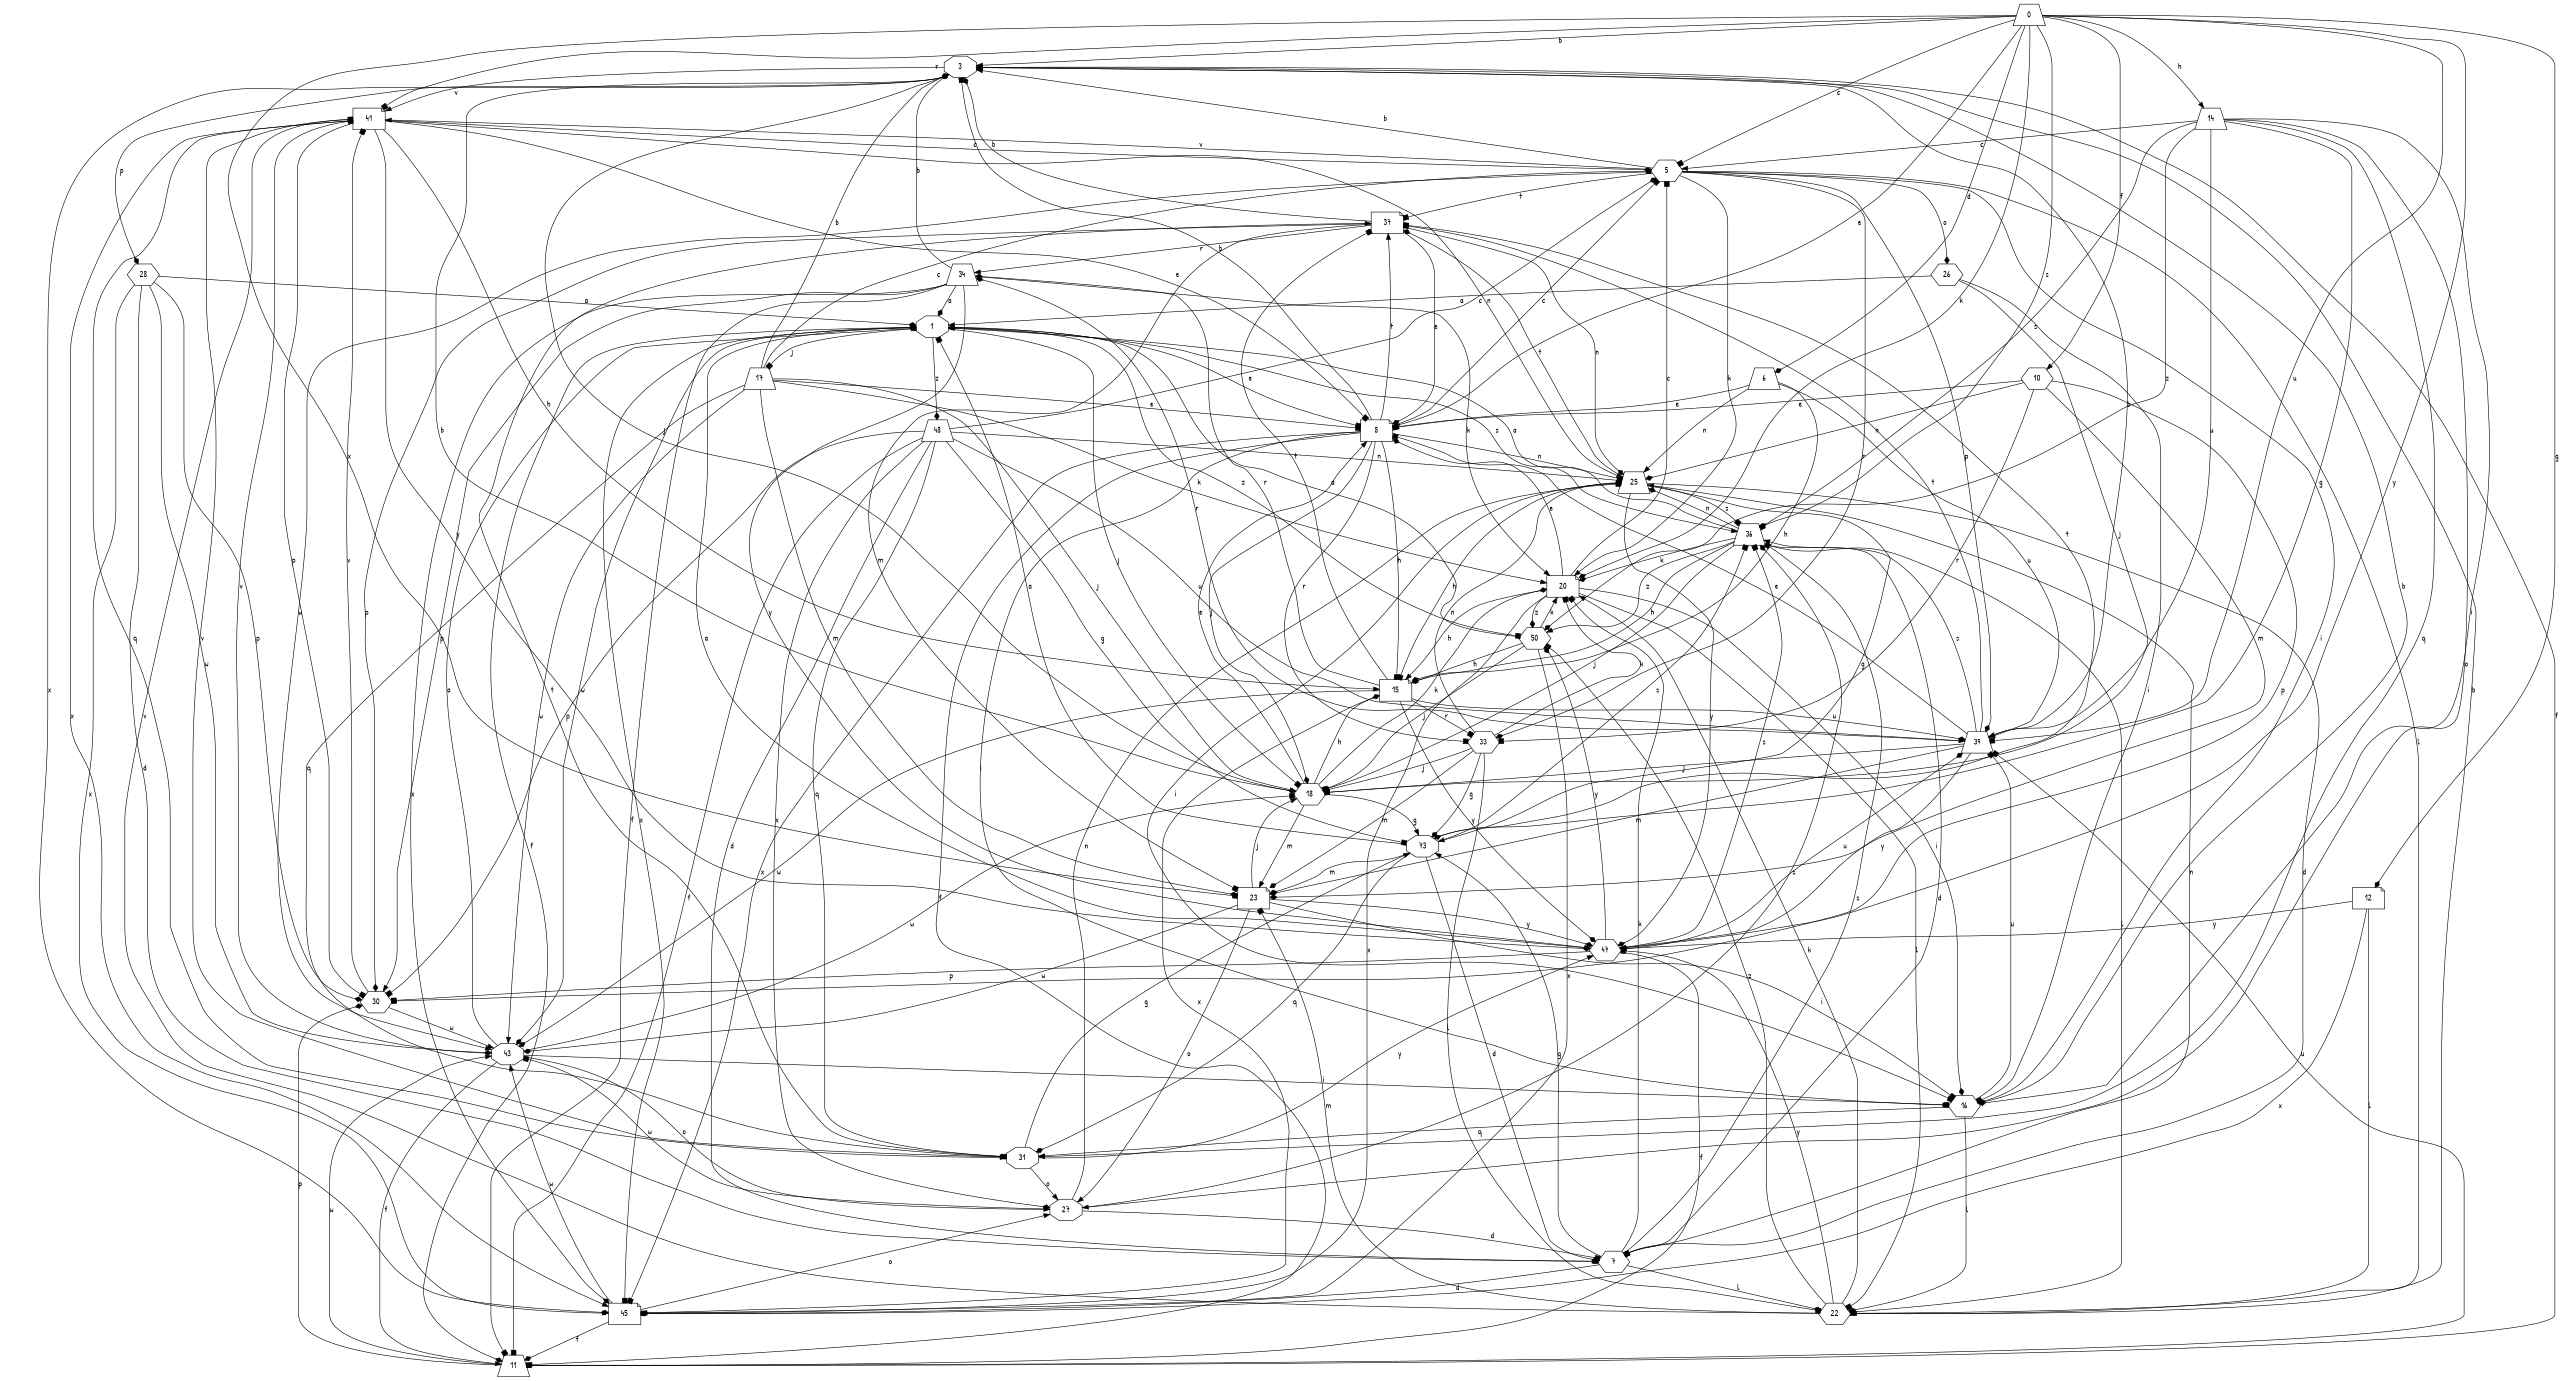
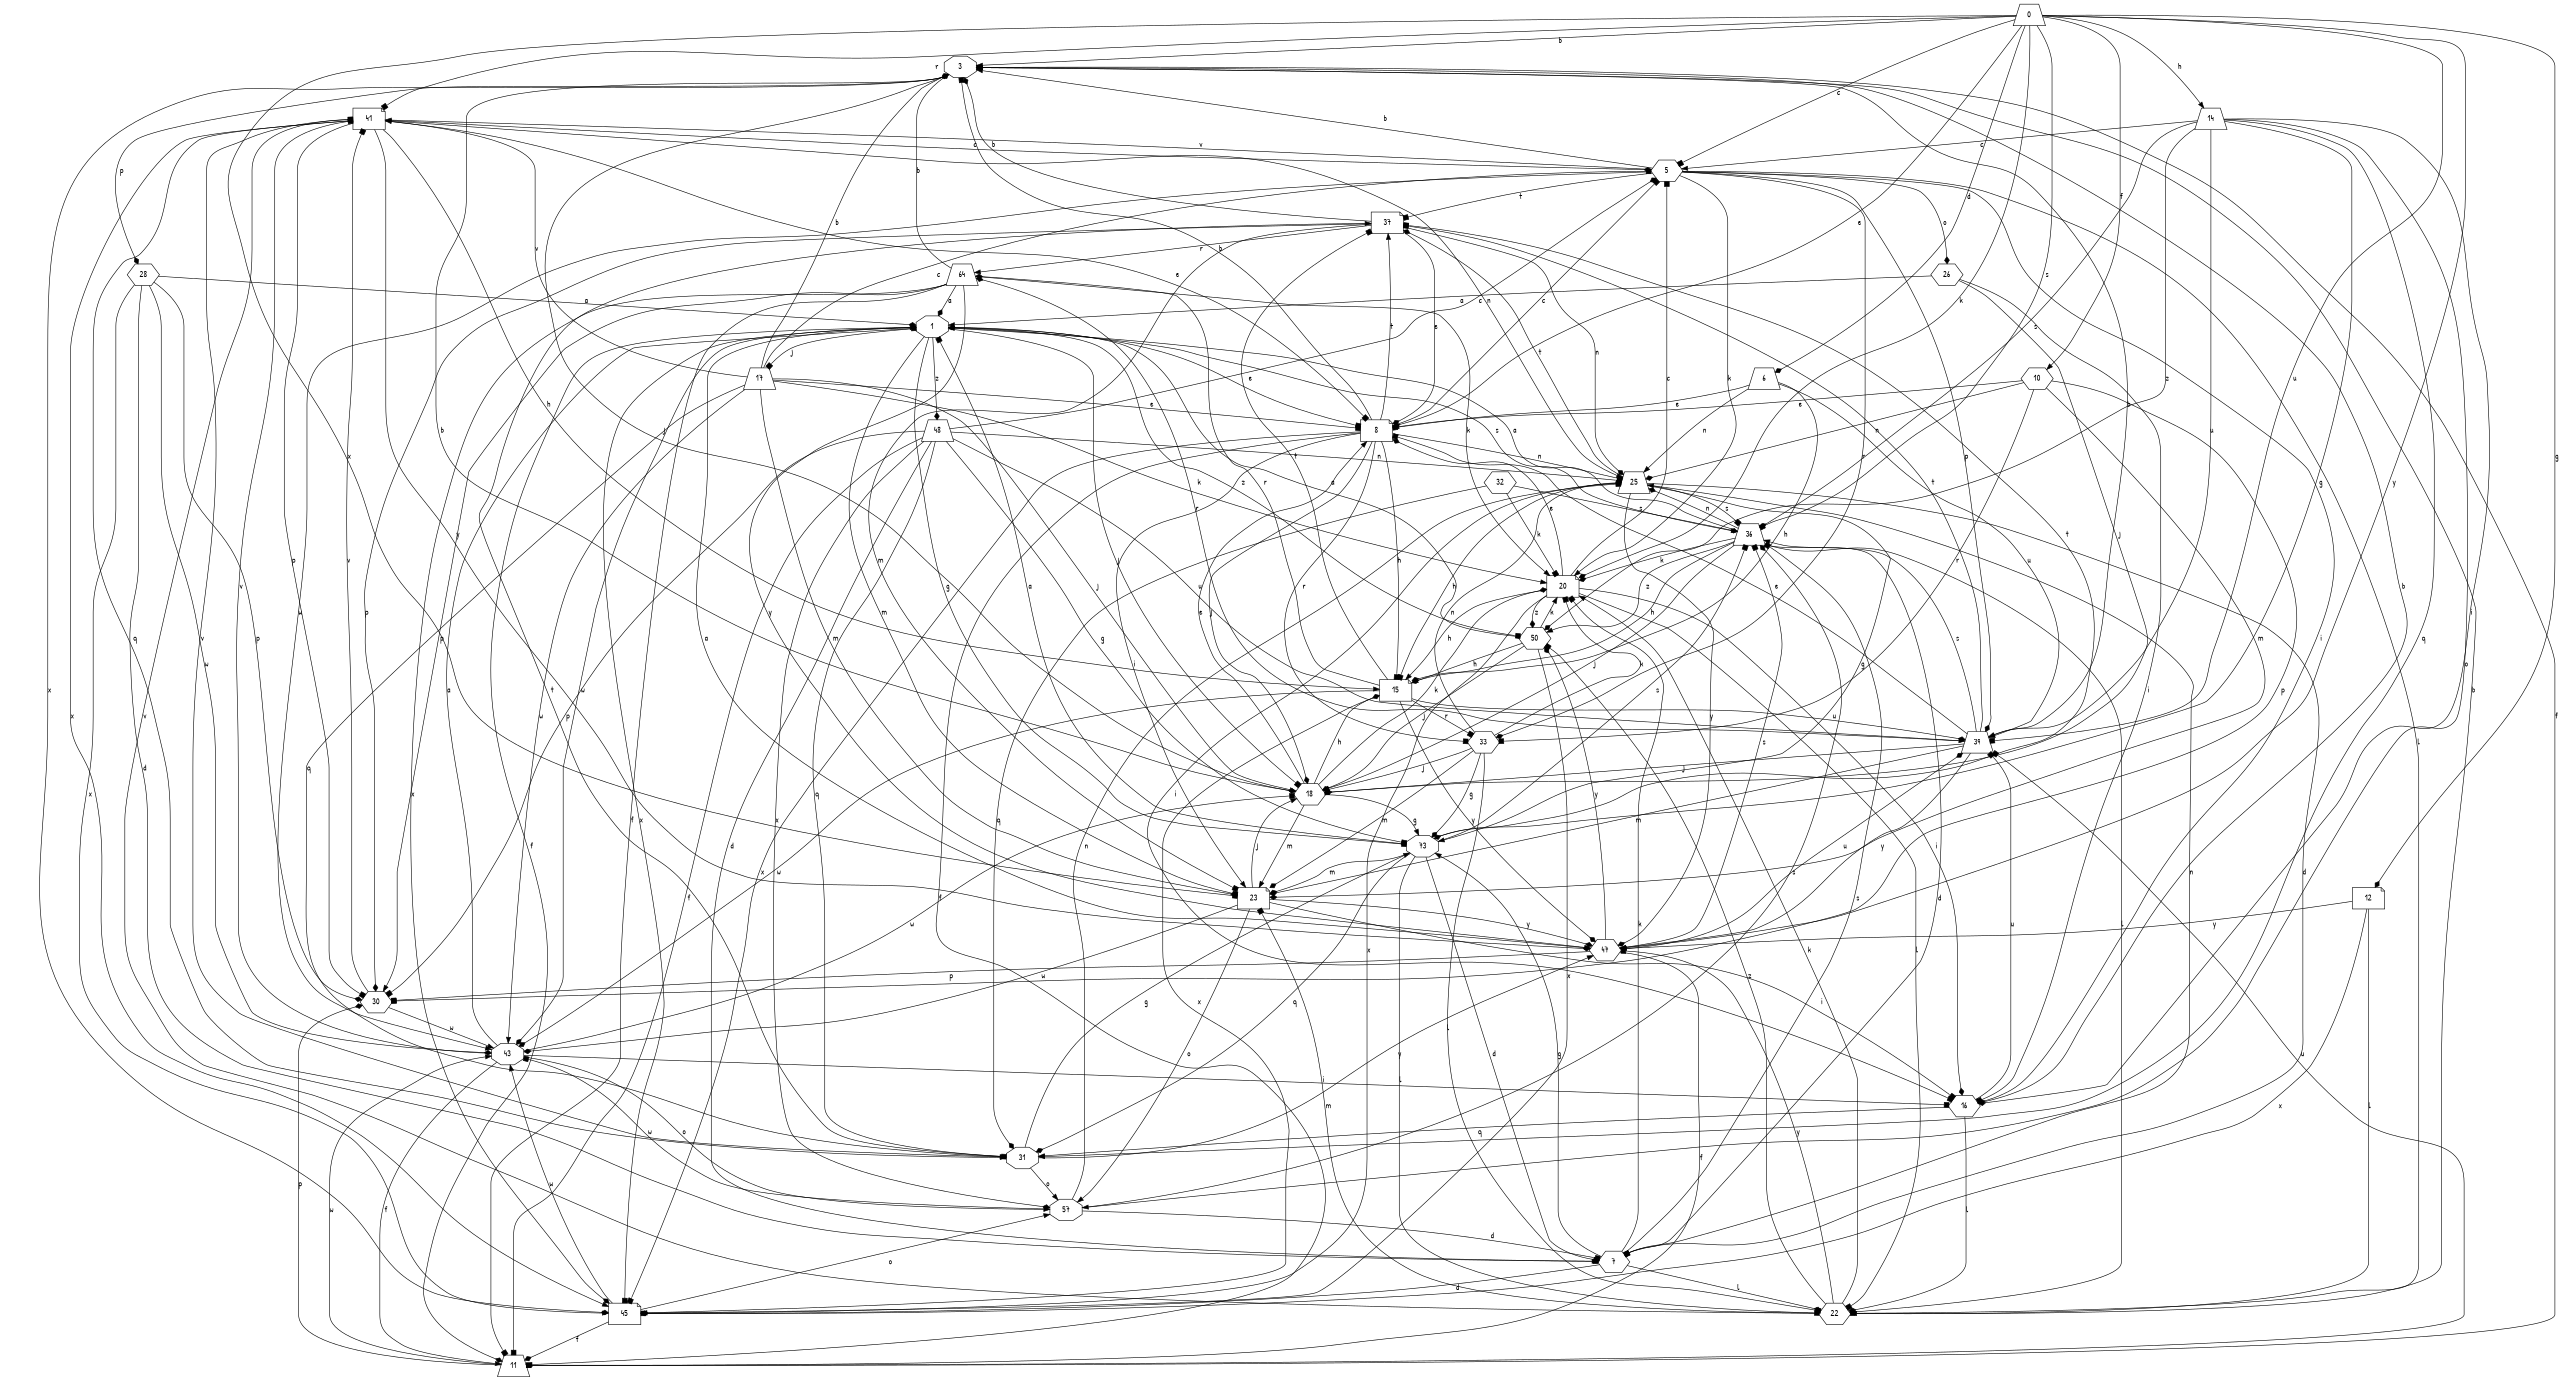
(666, 73) -> (538, 265)
(962, 275) -> (962, 275)
none -> (1500, 483)
none -> (908, 672)
none -> (1010, 706)
(1418, 716) -> (1418, 716)
(1663, 767) -> (1663, 767)
(1134, 938) -> (1117, 596)
(1066, 1210) -> (1066, 1210)
none -> (1422, 1245)
